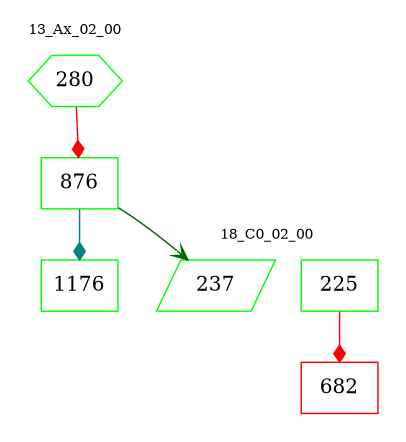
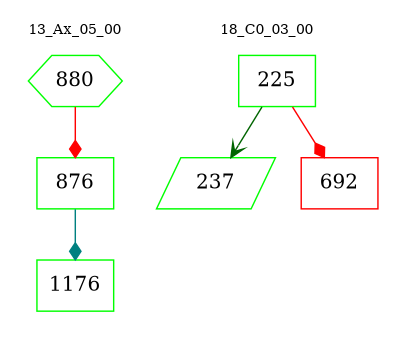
(75, 31) -> (75, 31)
(75, 81) -> (75, 81)
(154, 233) -> (250, 126)
(267, 235) -> (267, 31)
(340, 388) -> (340, 183)
